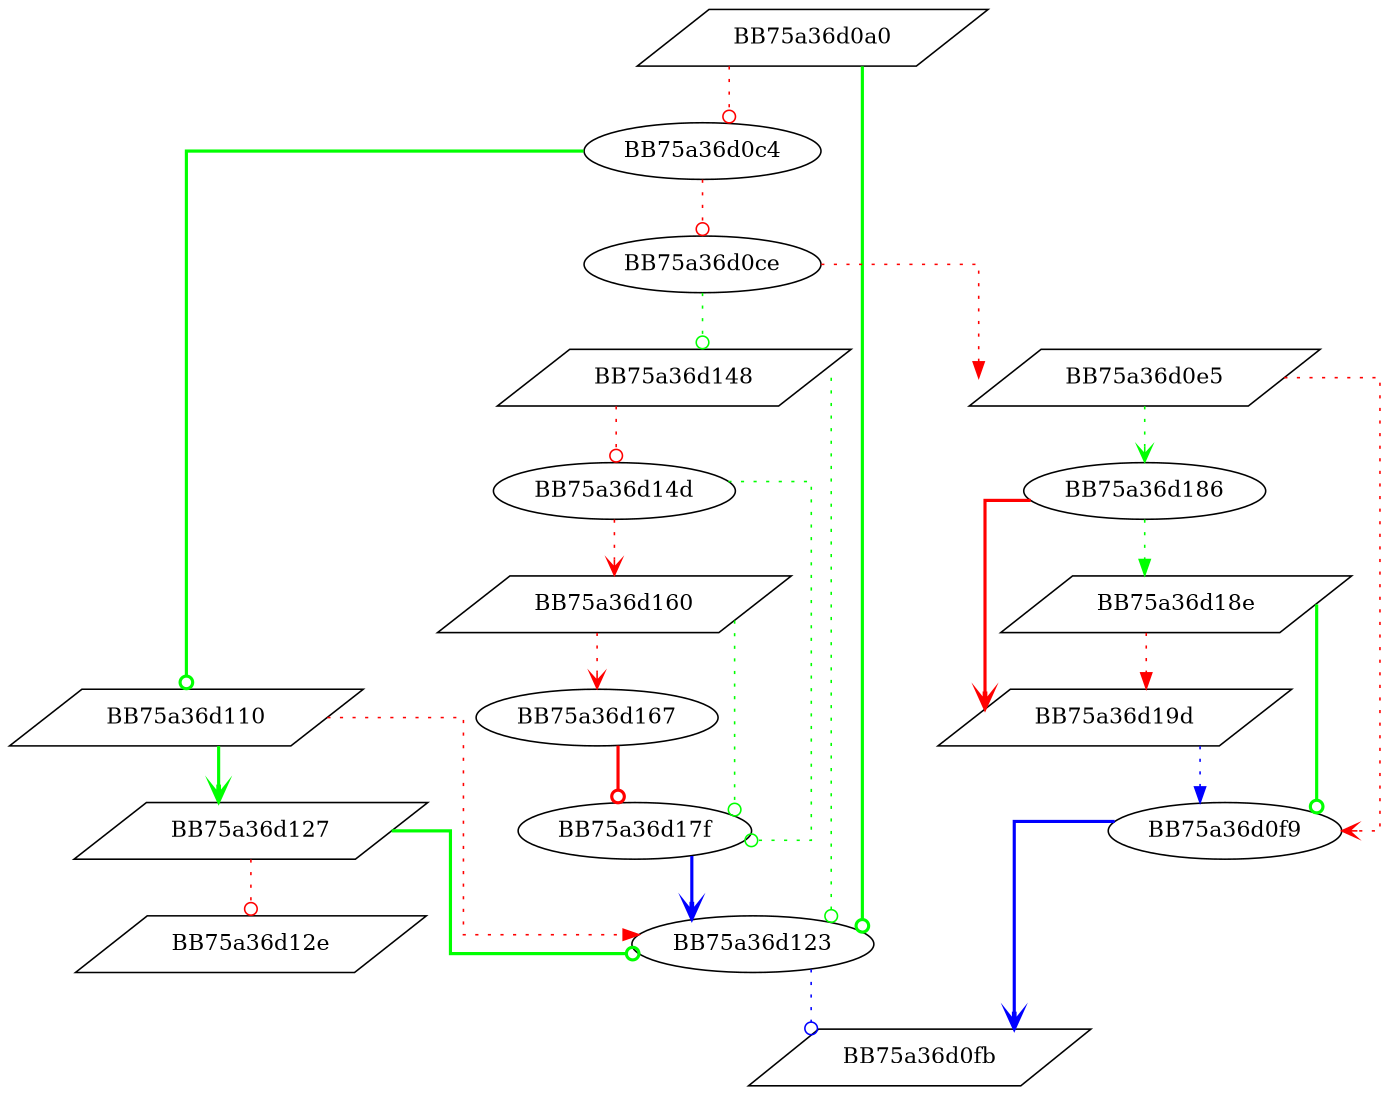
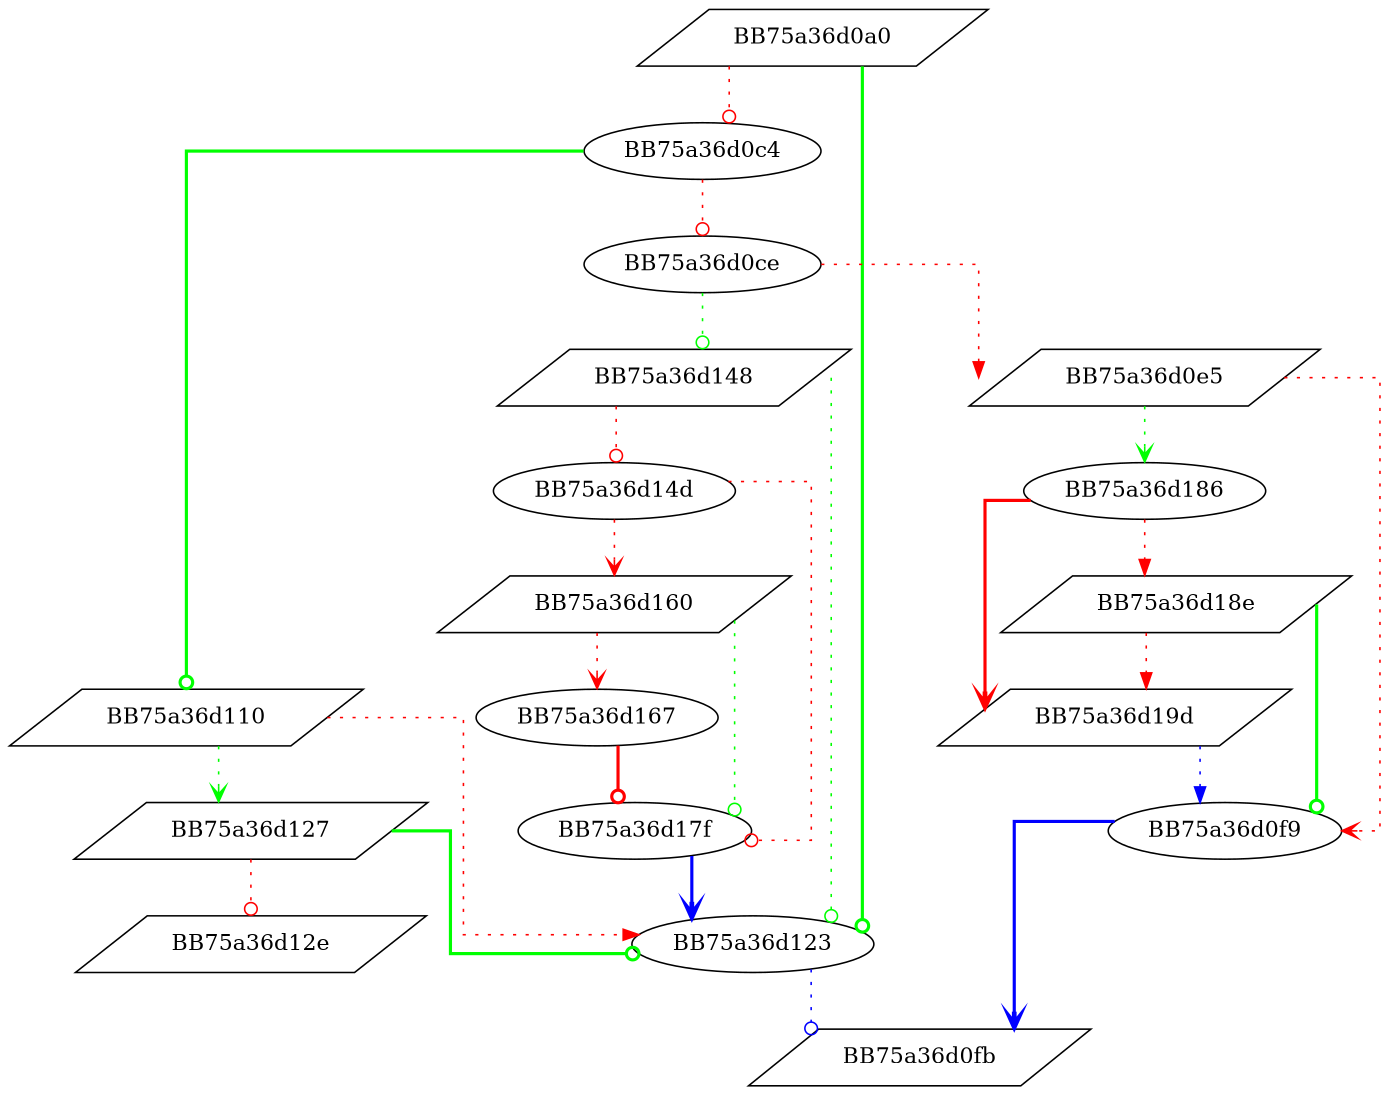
(1145, 540) -> (1145, 540)
(811, 646) -> (811, 646)
(219, 766) -> (219, 766)
